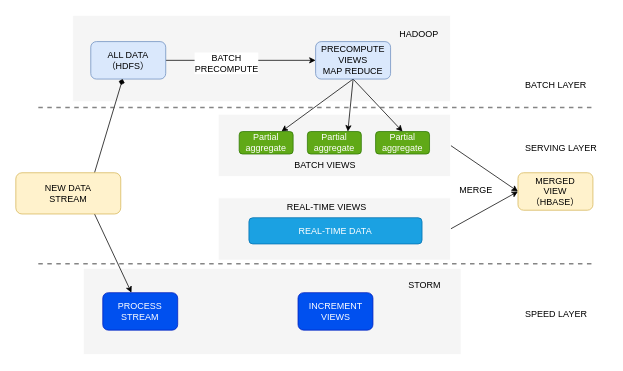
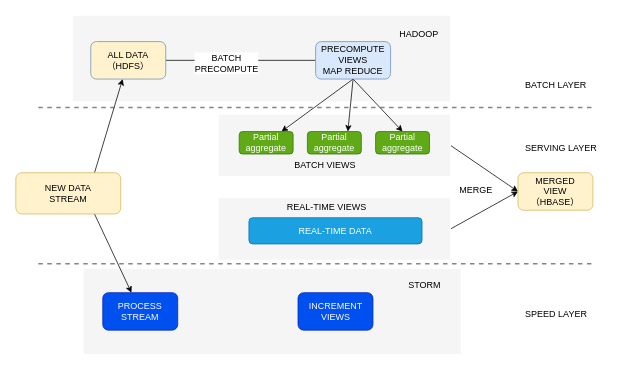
(128, 60) -> (128, 60)
(309, 60) -> (311, 60)
(120, 86) -> (121, 85)
